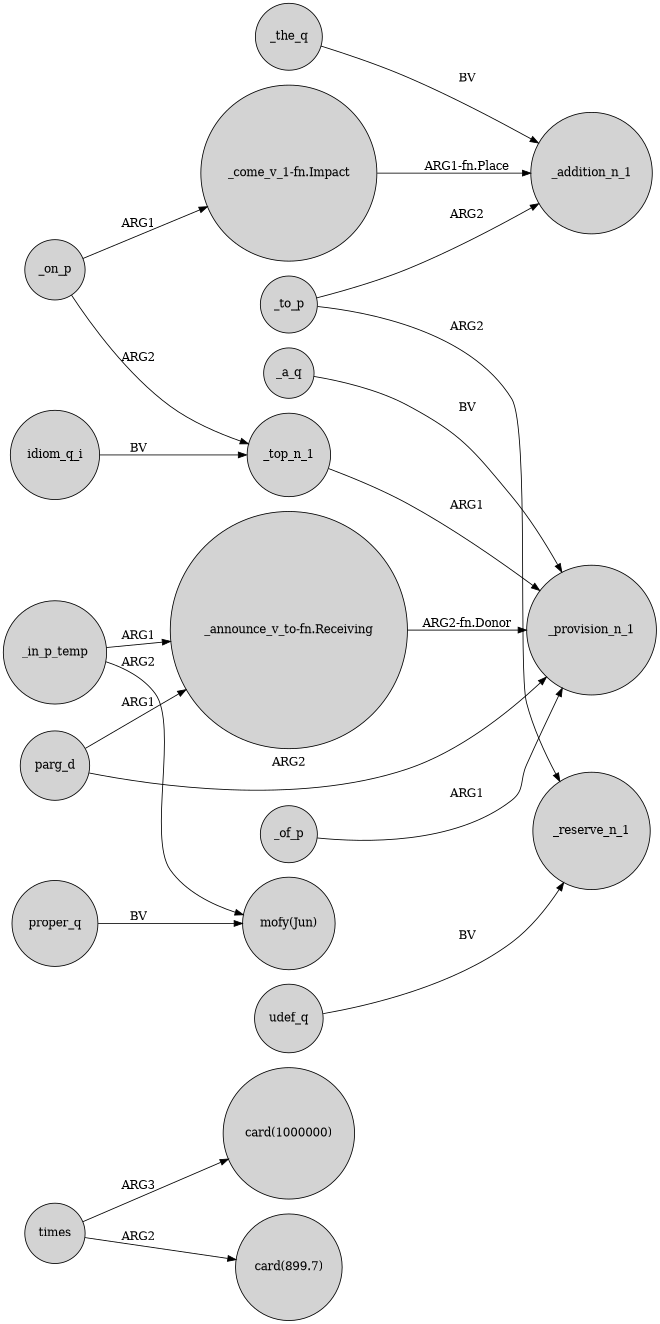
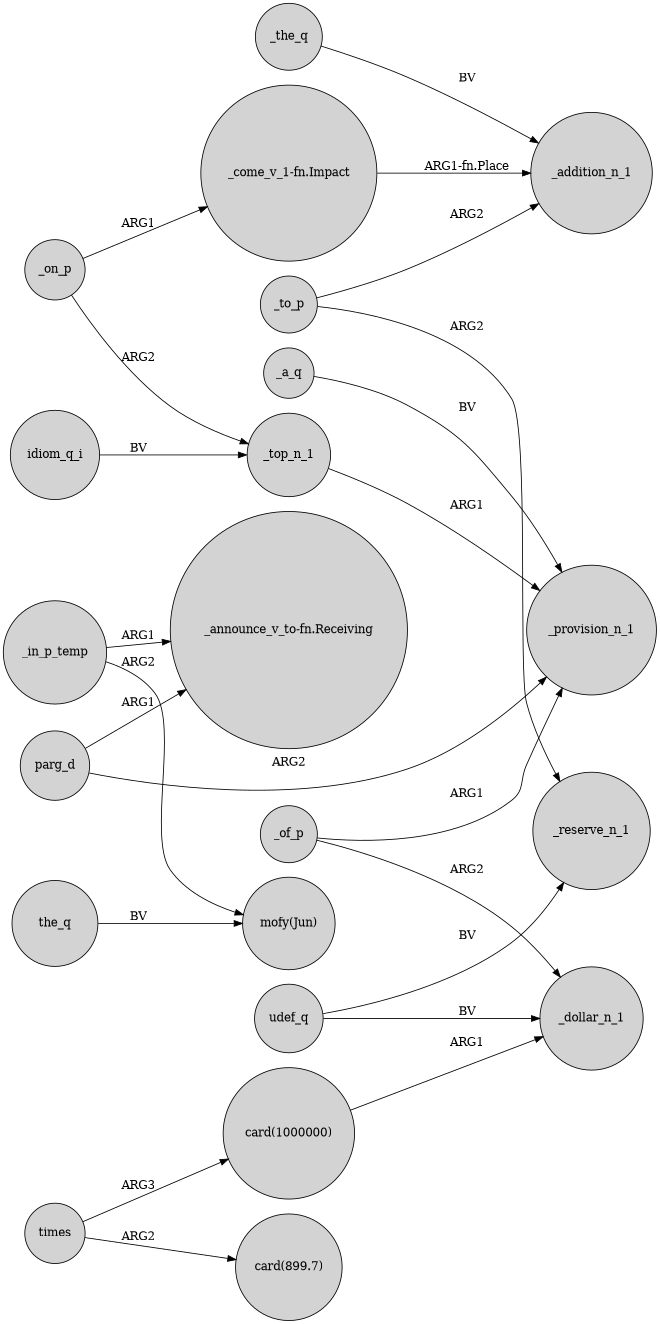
(463, 630) -> none
(55, 923) -> (55, 923)
none -> (592, 1019)
